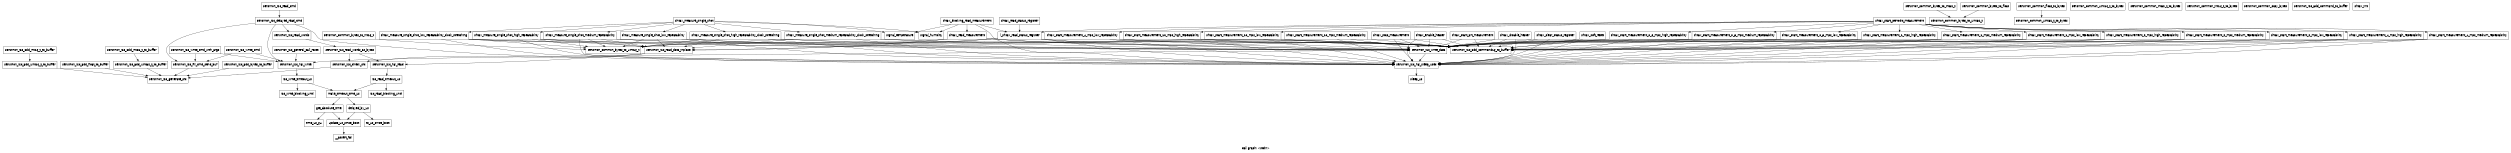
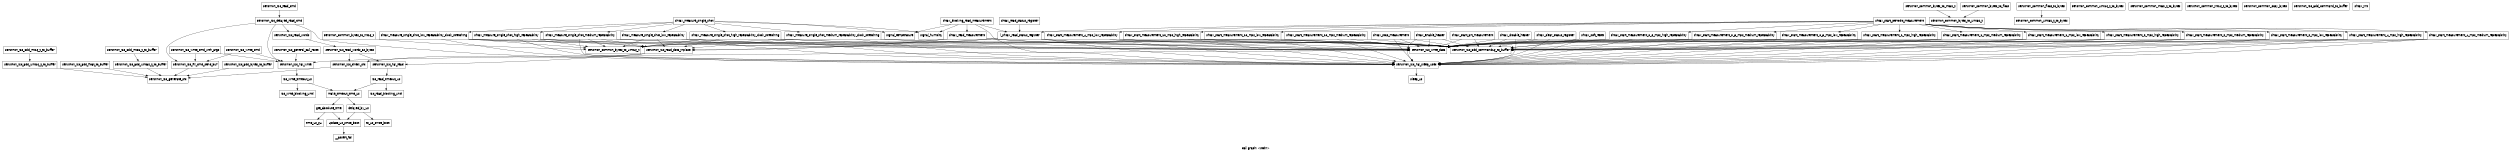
(1423, 57) -> (1855, 58)
